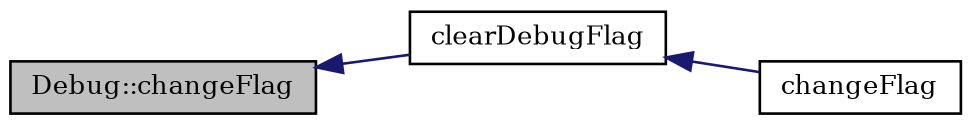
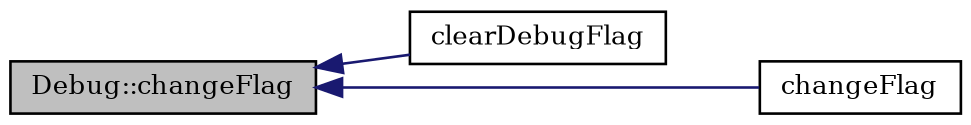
(726, 67) -> (551, 87)
